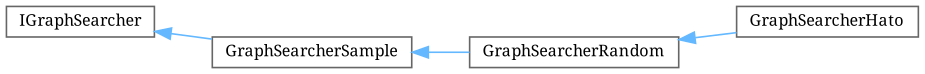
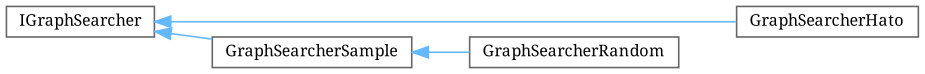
(716, 35) -> (454, 22)
